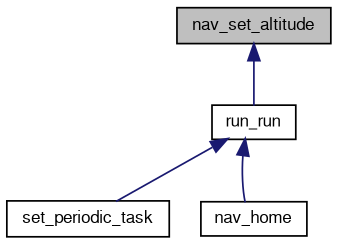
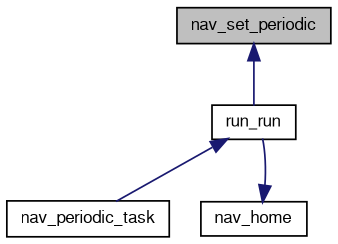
(254, 26) -> (254, 26)
(243, 179) -> (265, 162)
(88, 219) -> (88, 219)
